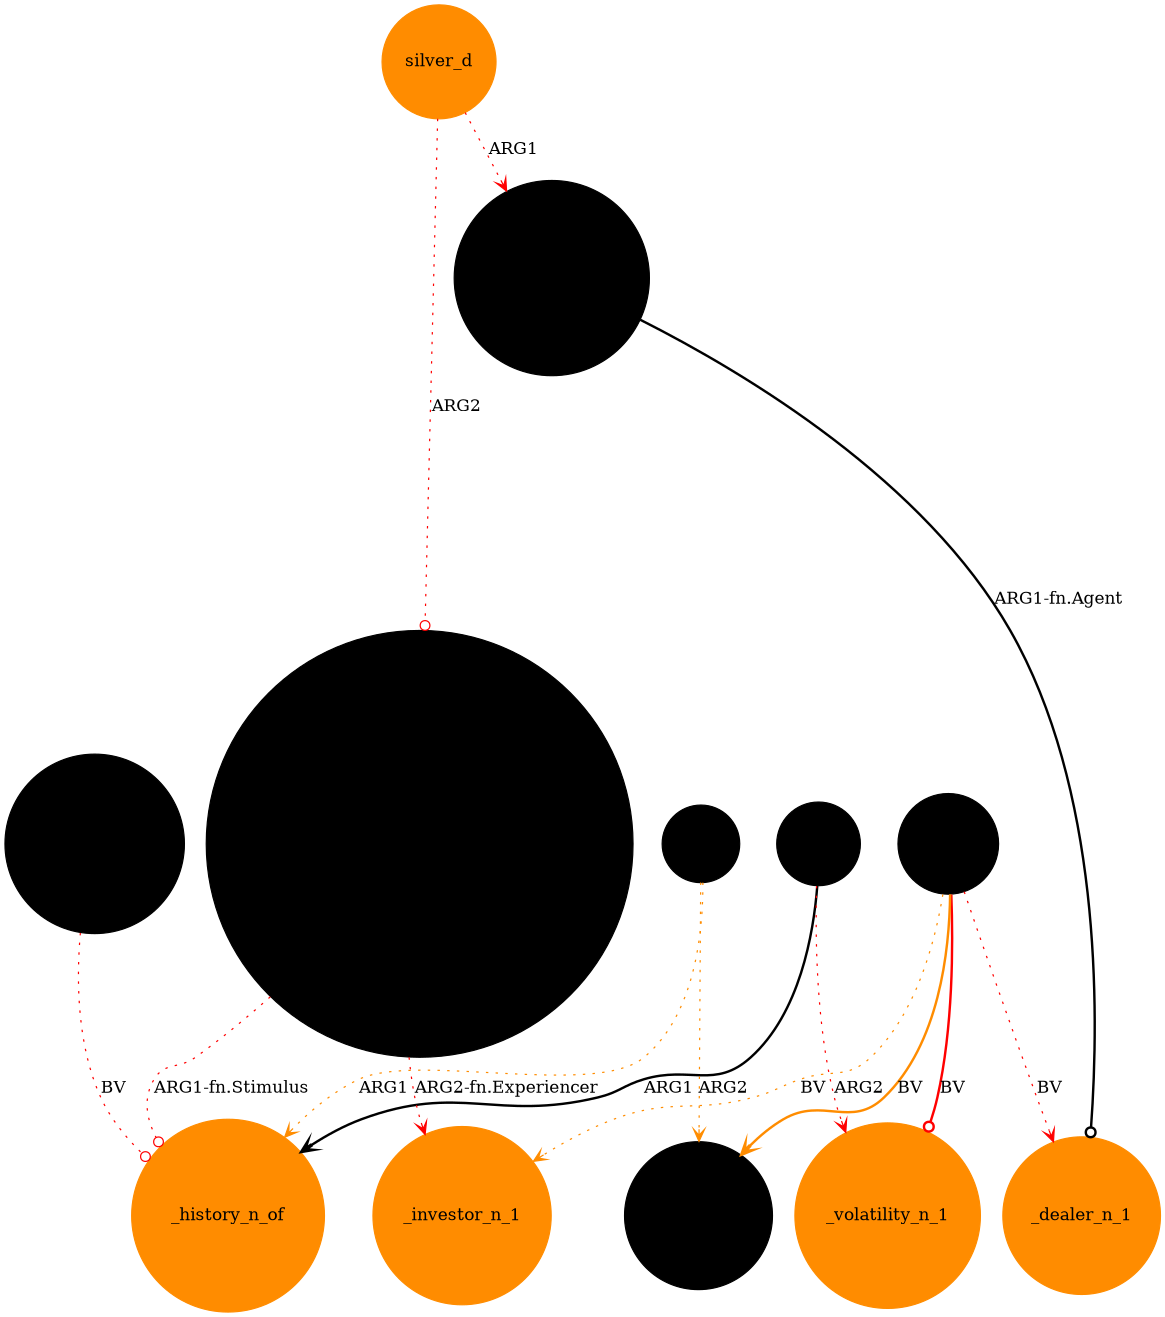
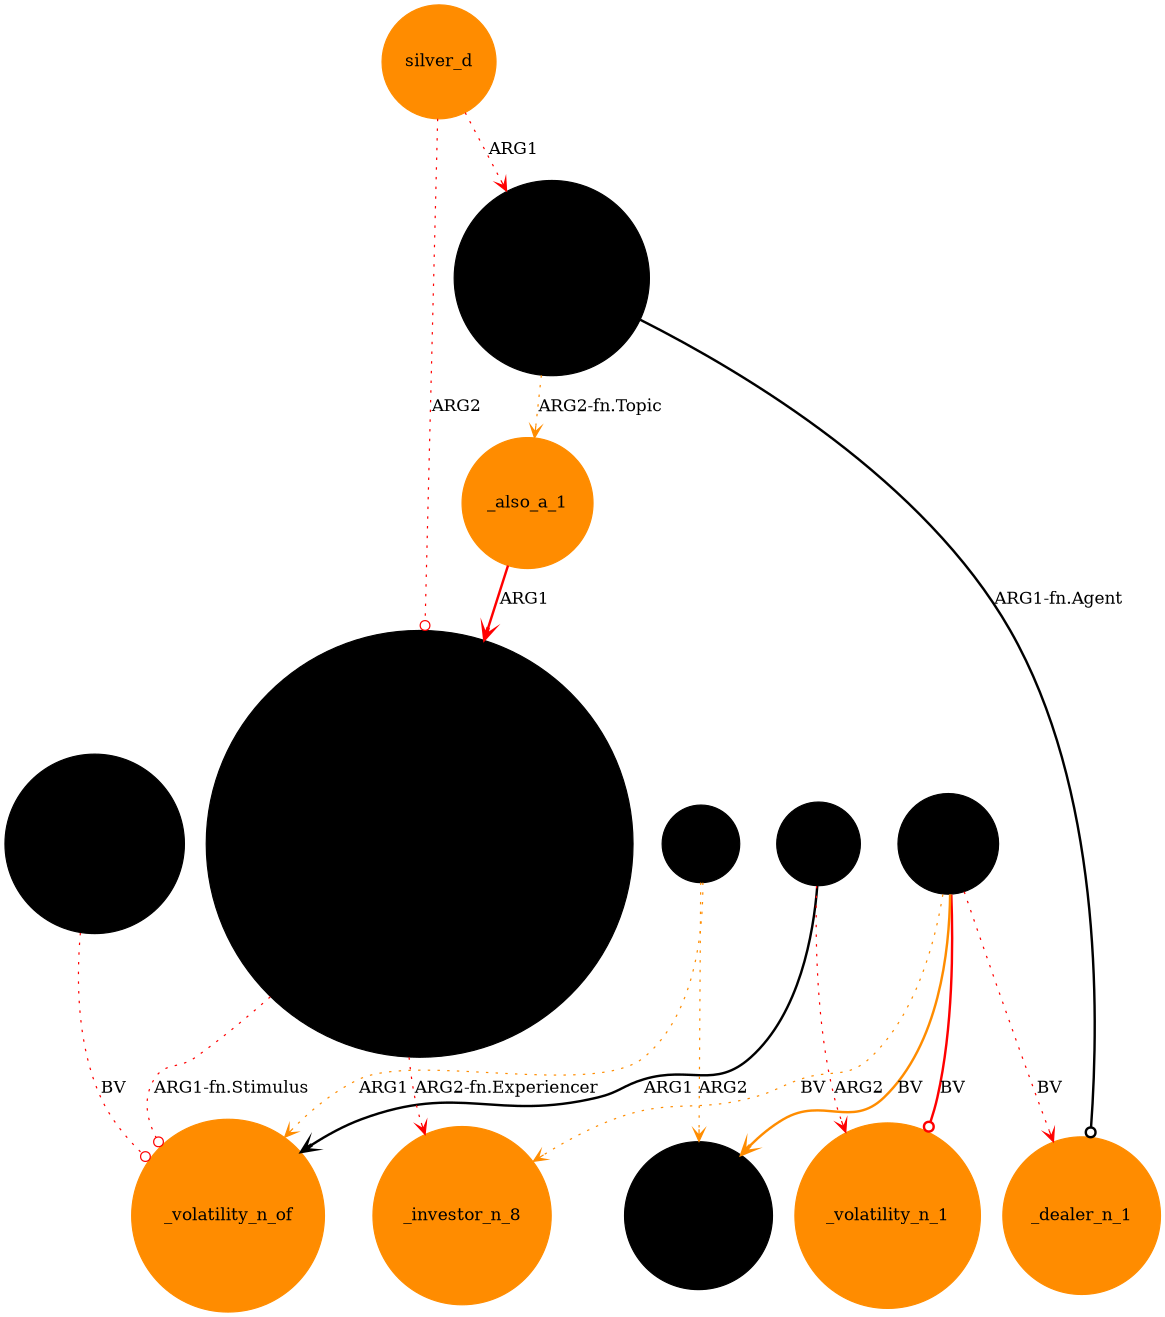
none -> (528, 503)
(228, 1216) -> (228, 1216)
(462, 1216) -> (462, 1216)
